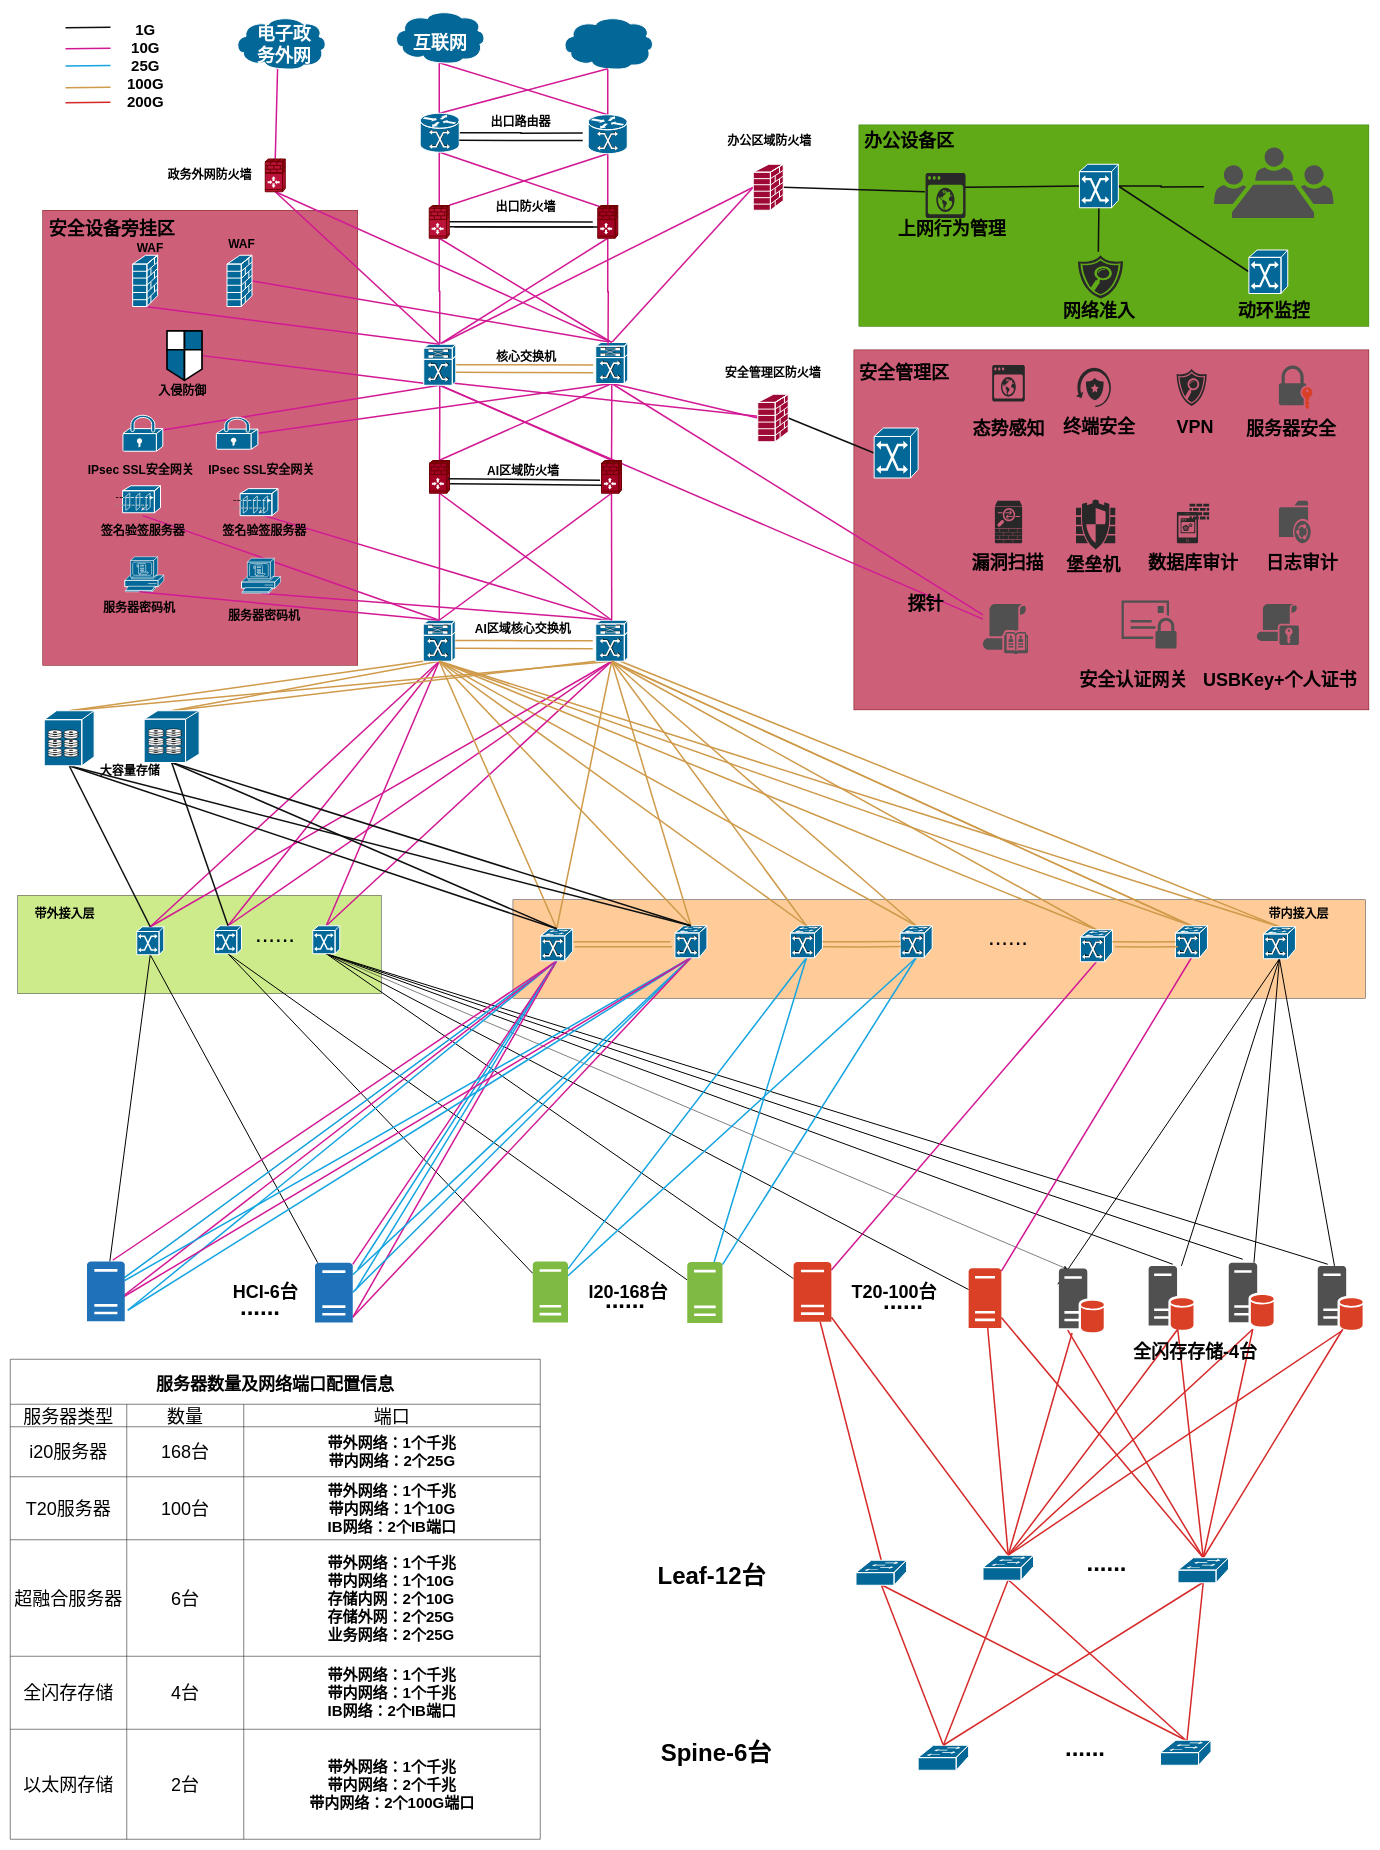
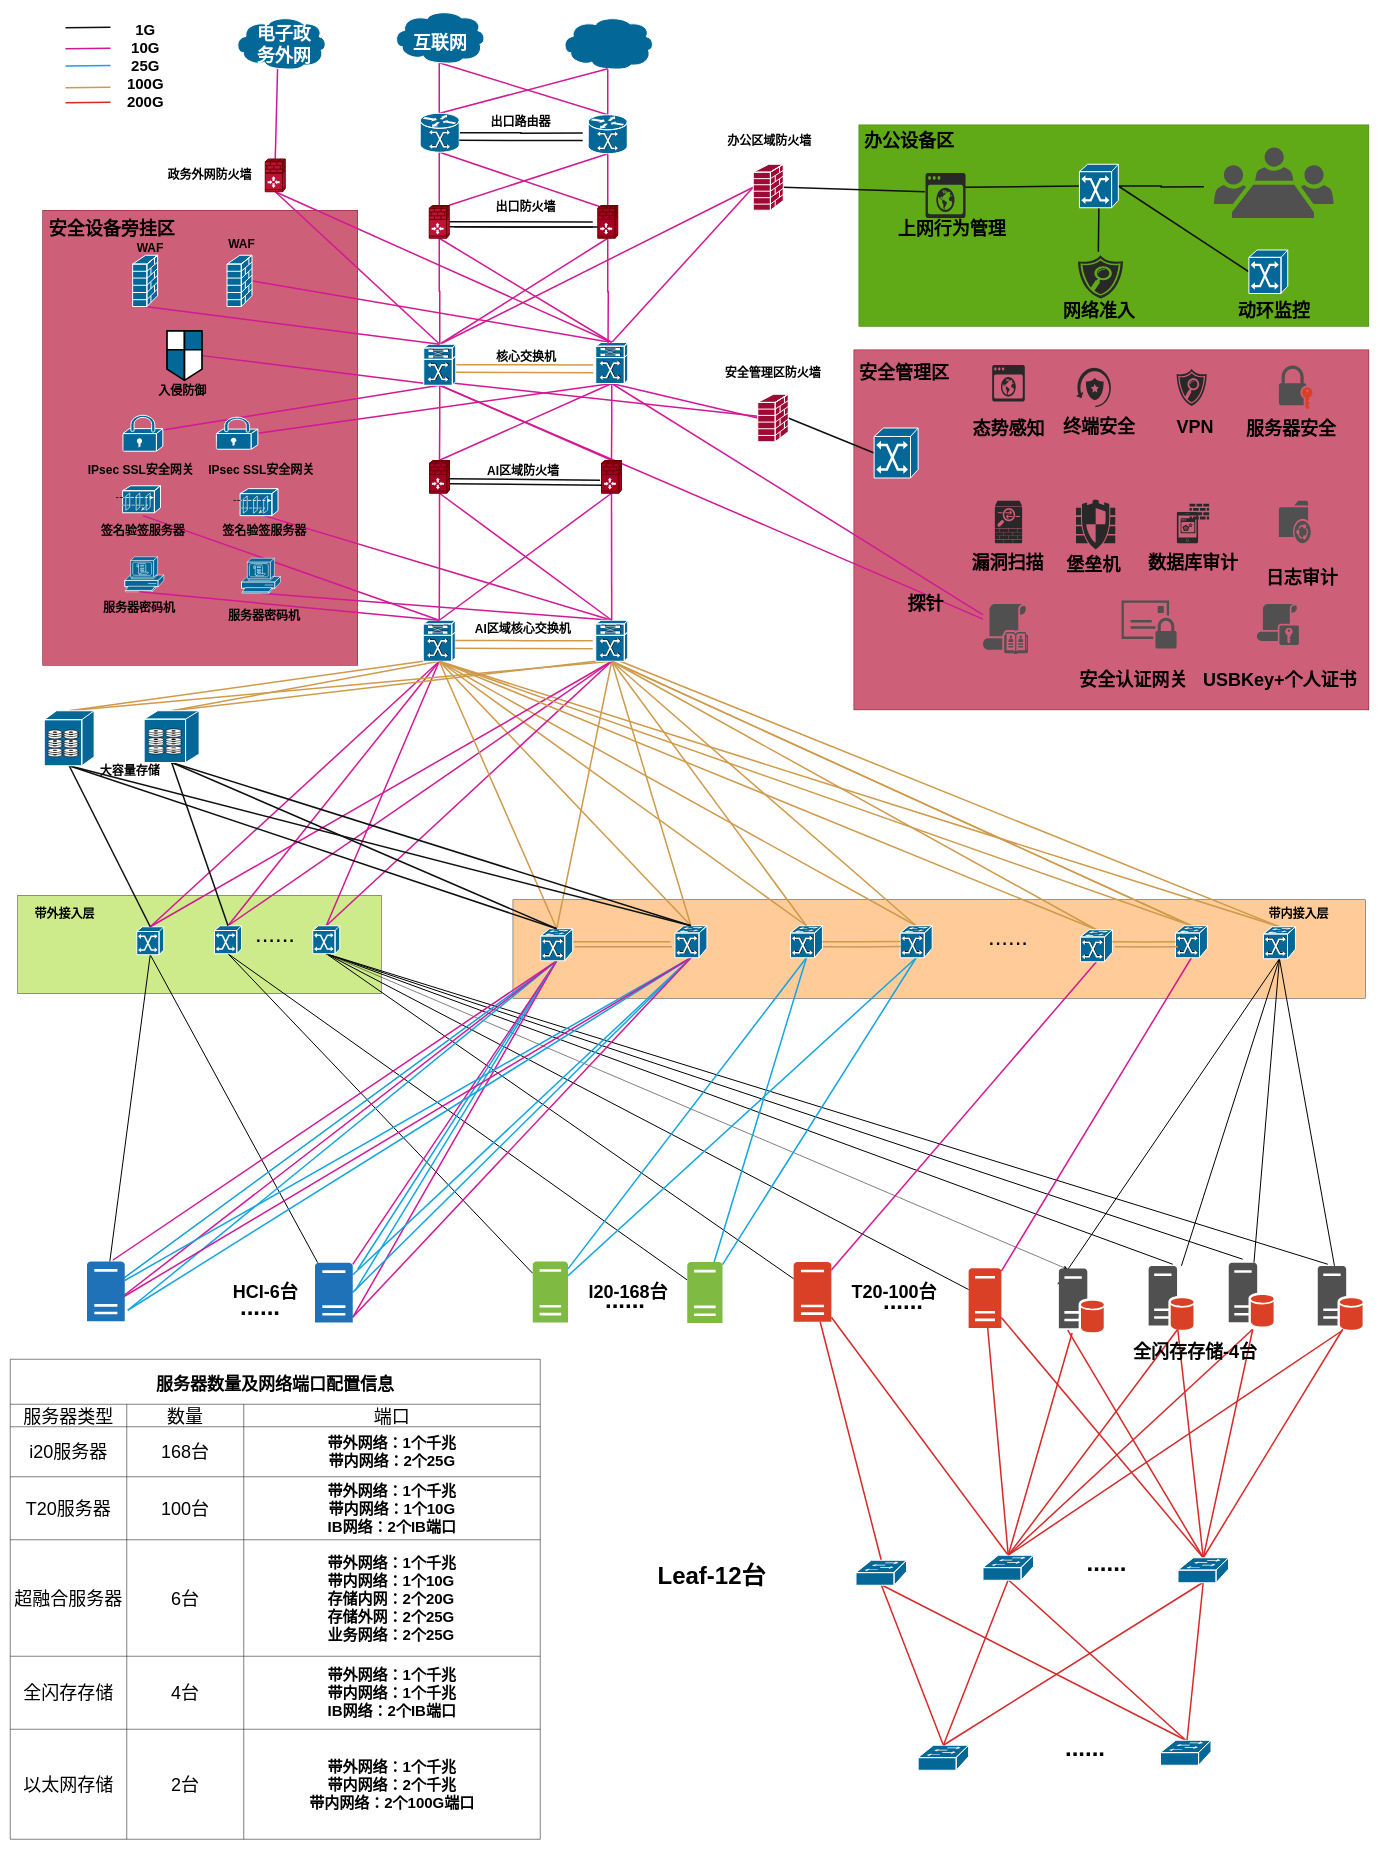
(1302, 563) -> (1302, 578)
(392, 1598) -> (392, 1598)
(716, 1753) -> none
